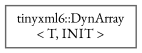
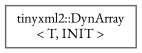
(71, 27) -> (71, 27)
